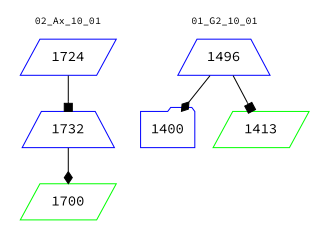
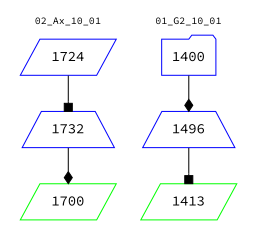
(200, 89) -> (189, 87)
